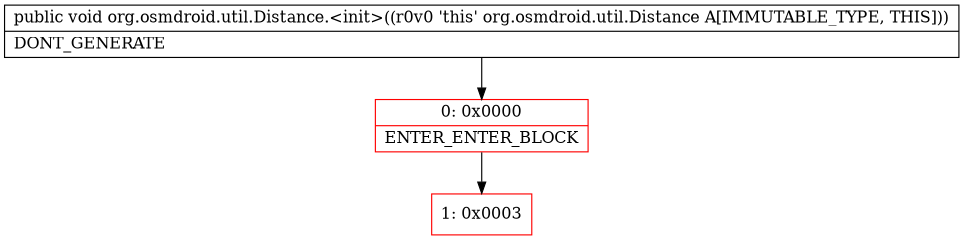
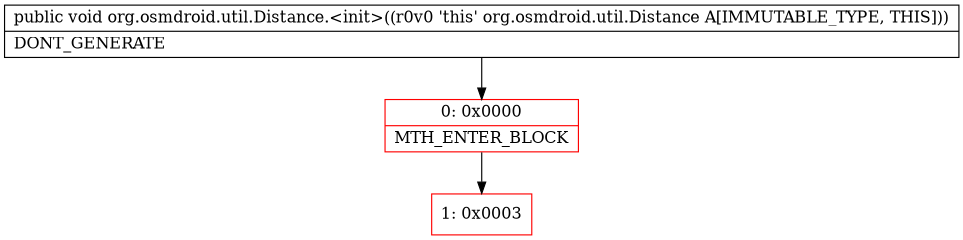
(482, 138) -> (482, 138)
